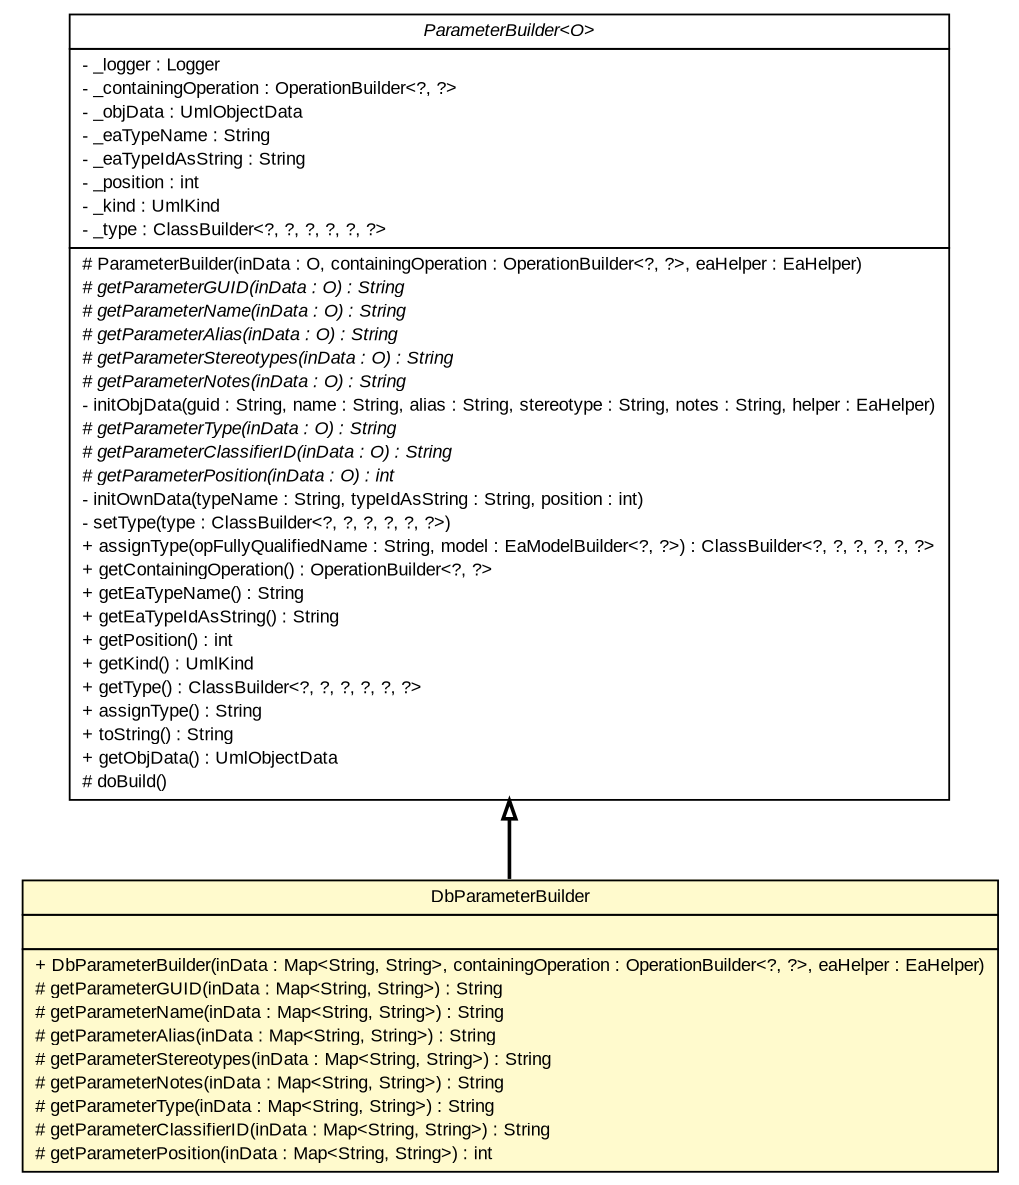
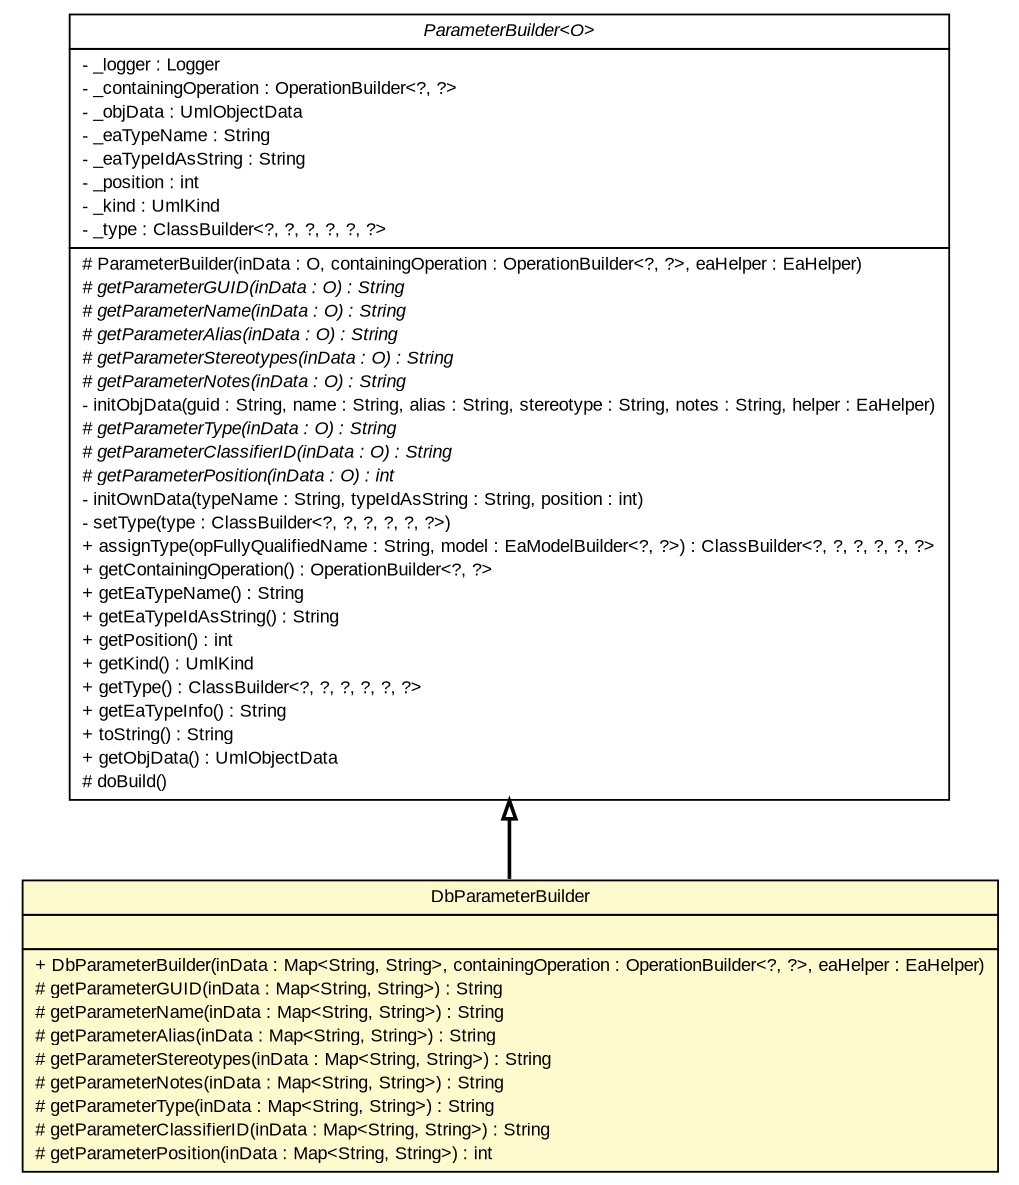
(173, 711) -> (185, 711)
